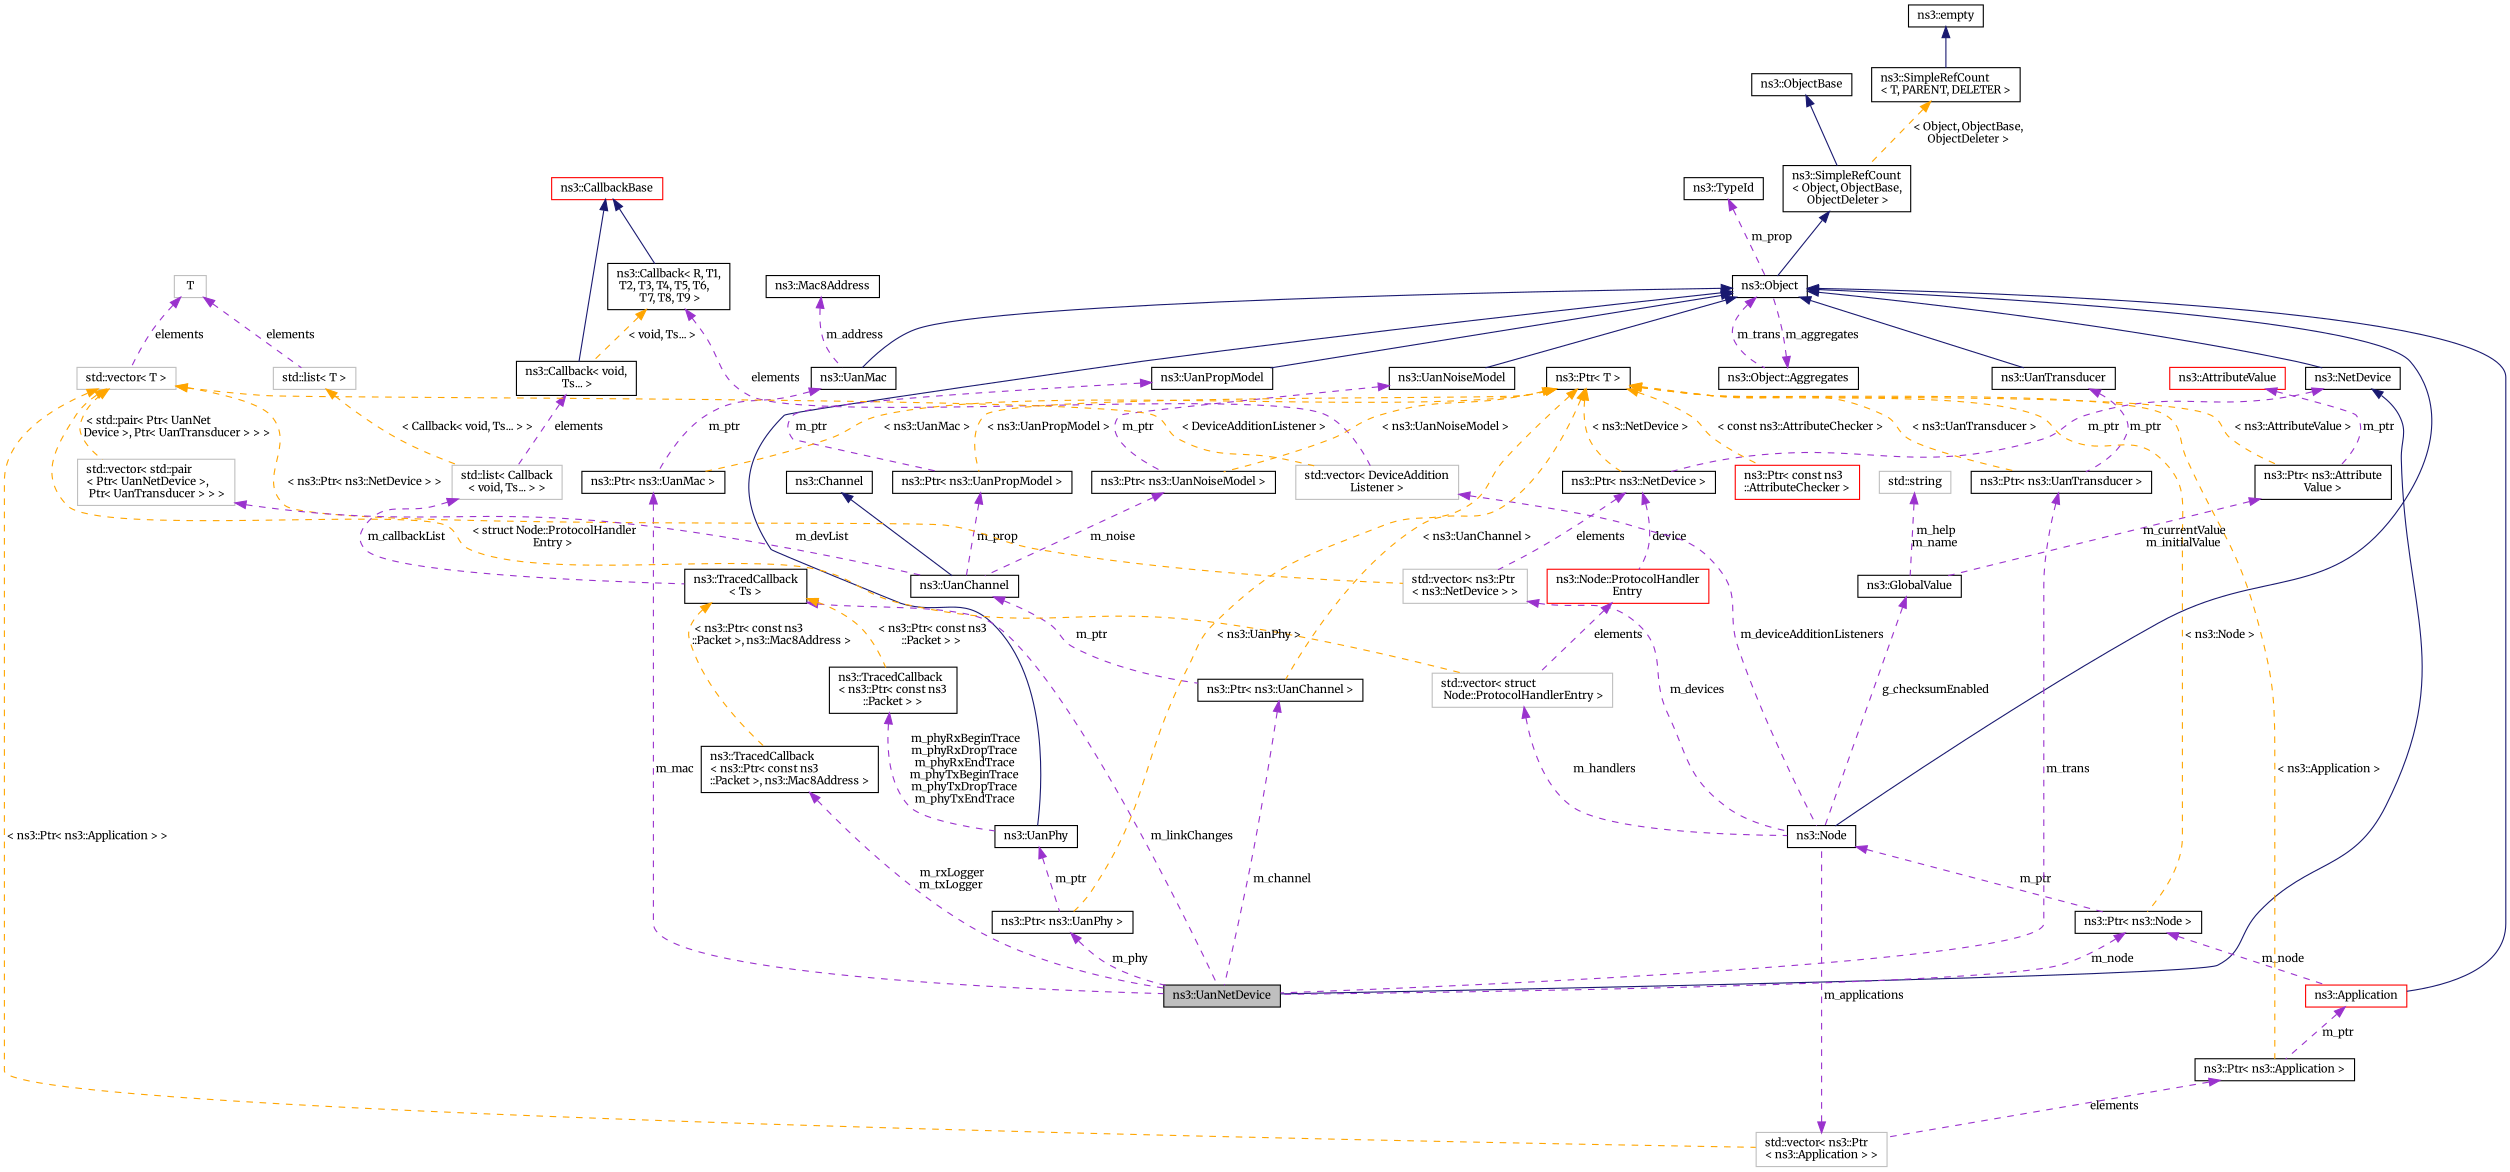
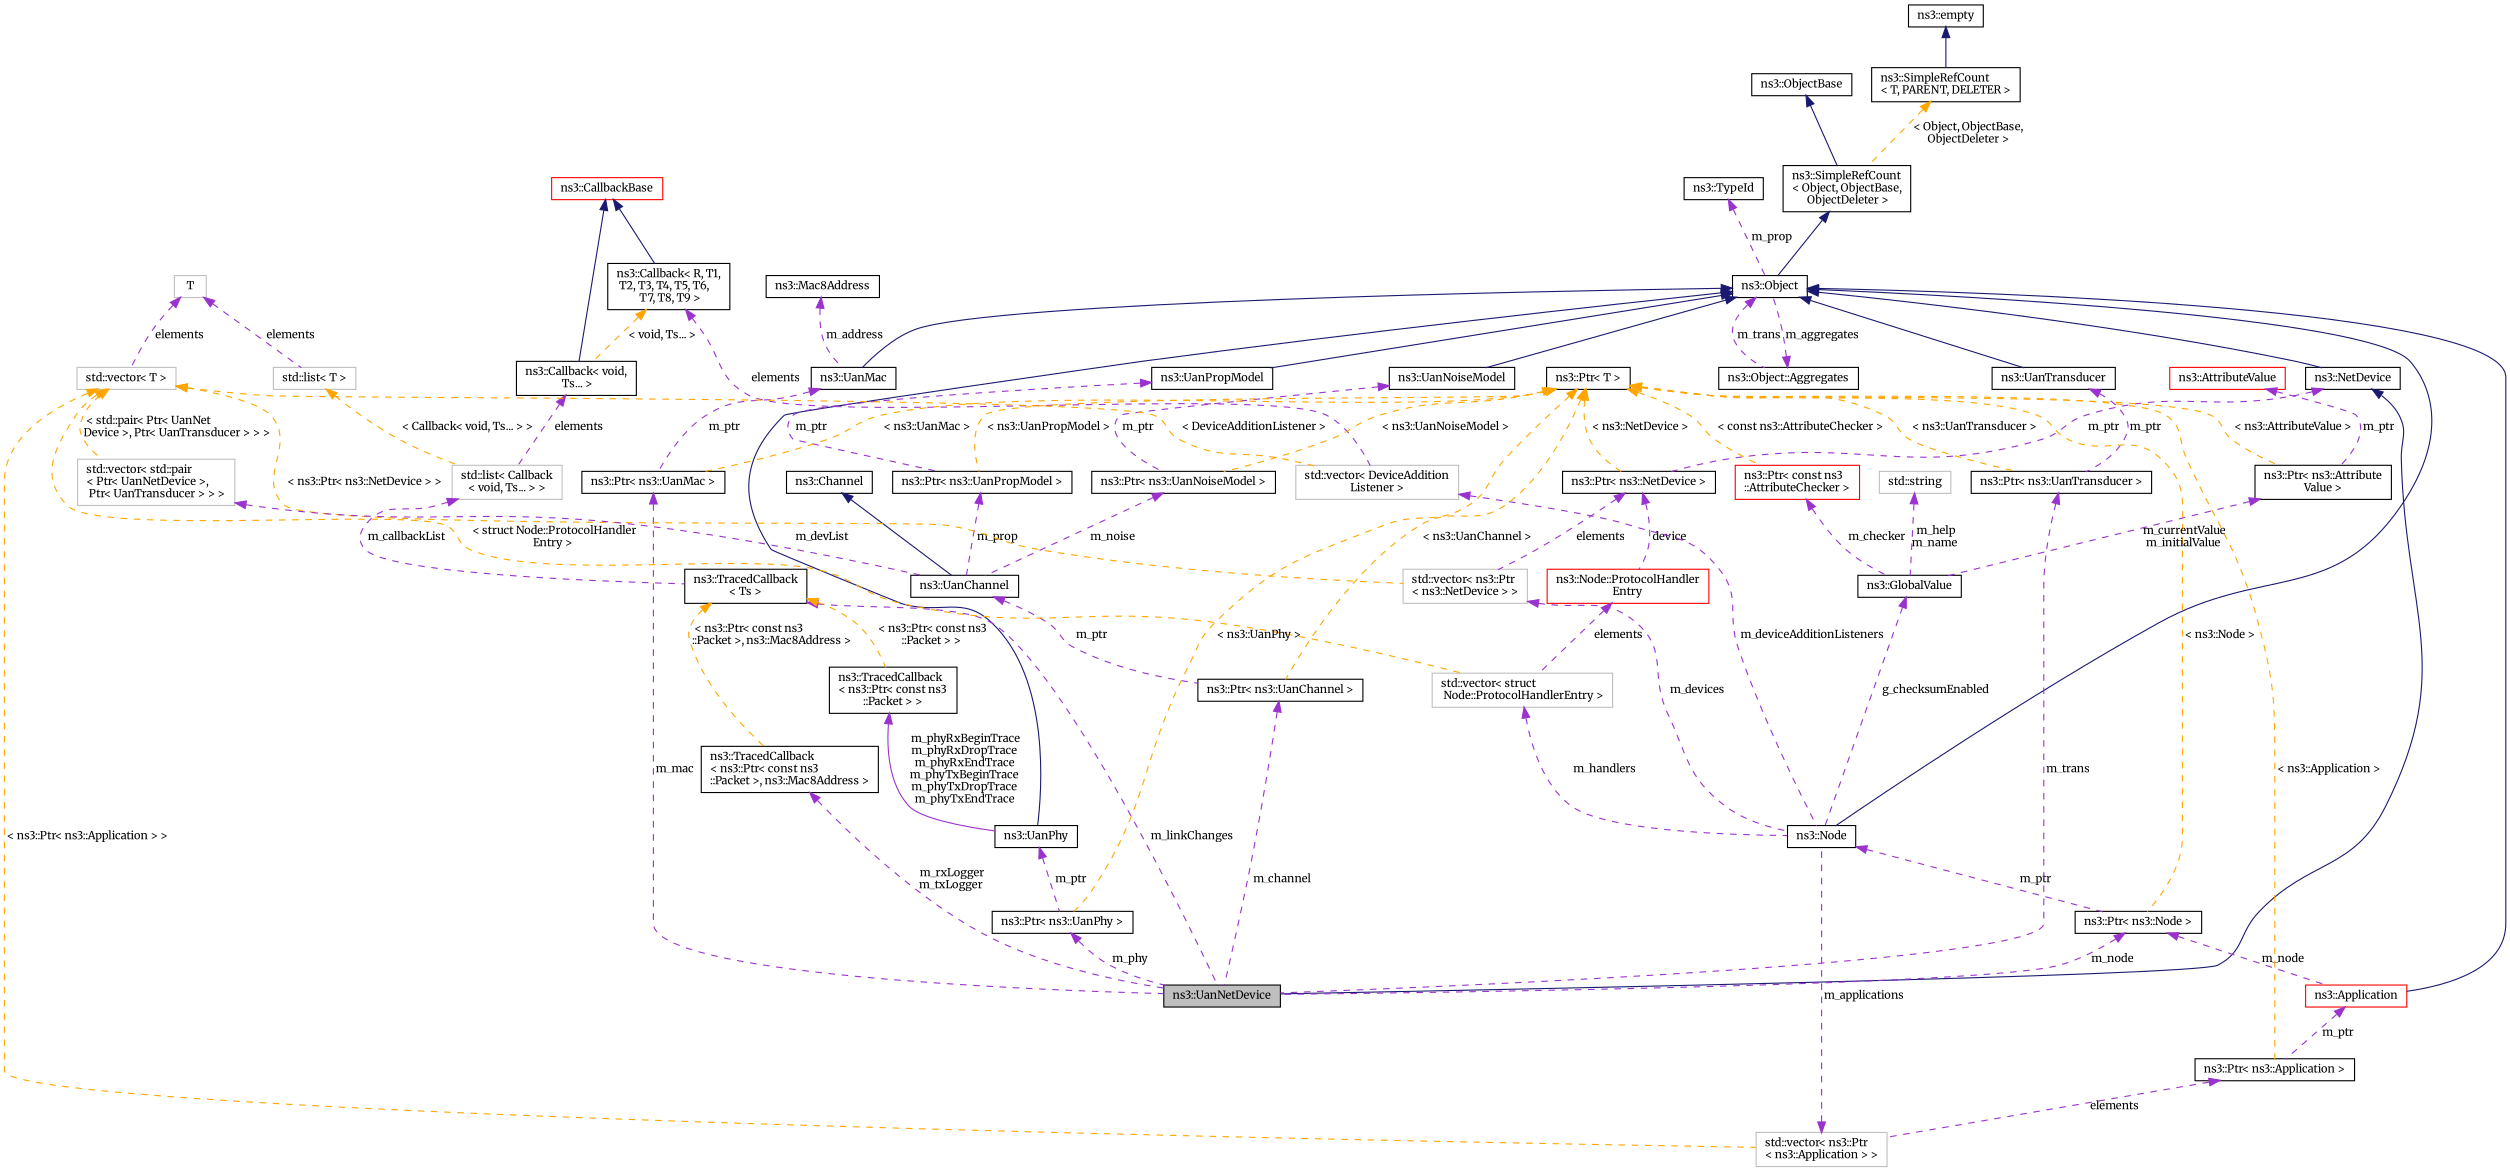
none -> (1845, 548)
(910, 807) -> (910, 807)
